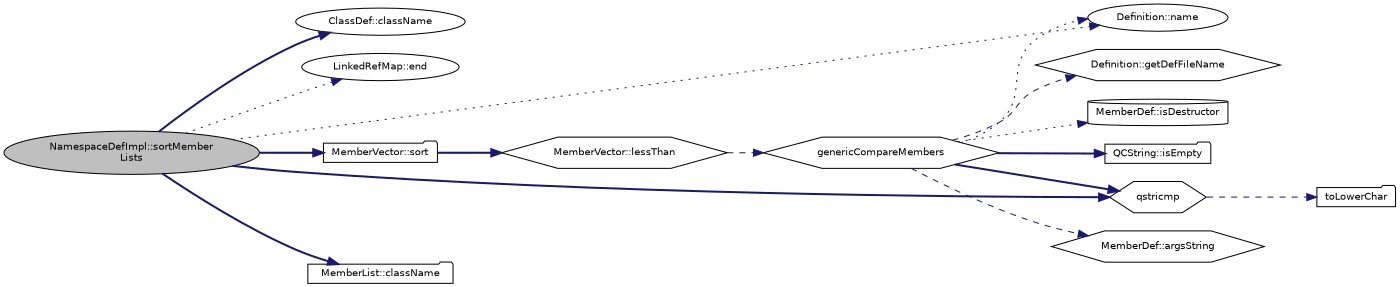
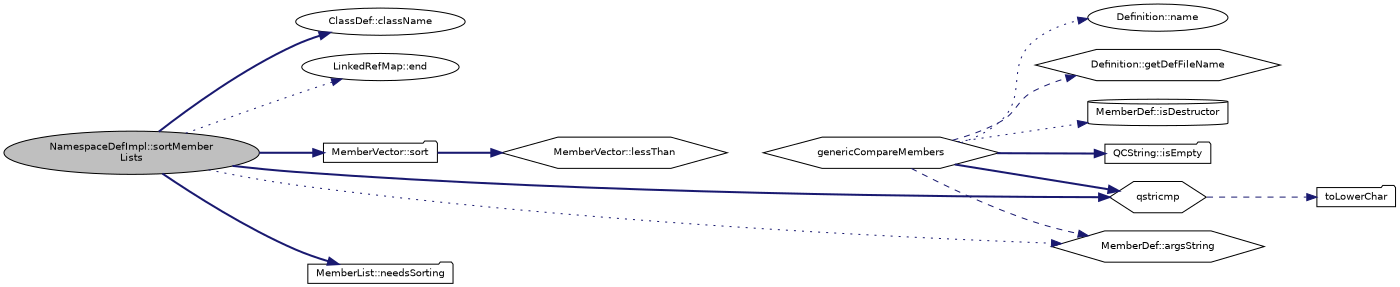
(661, 83) -> (629, 219)
(740, 153) -> none
(380, 274) -> (380, 274)
